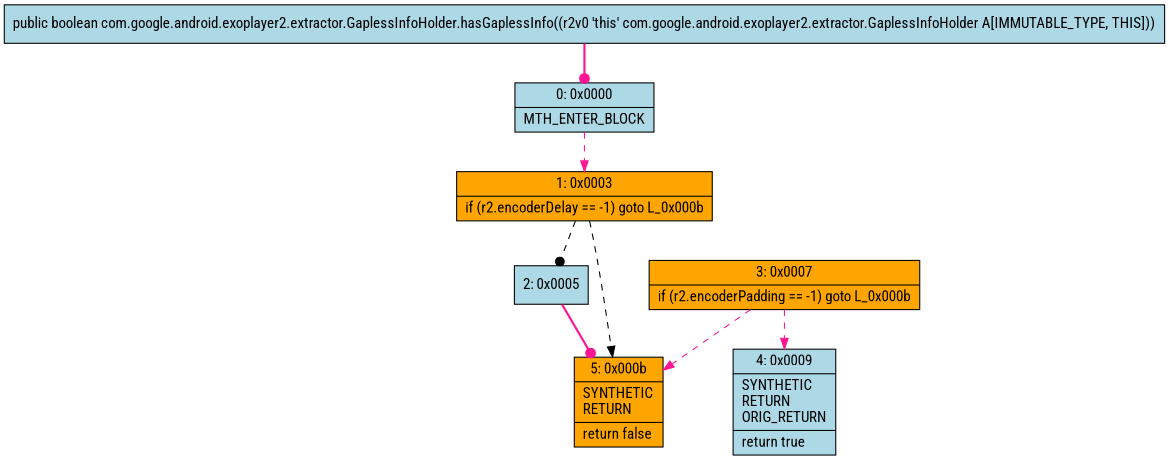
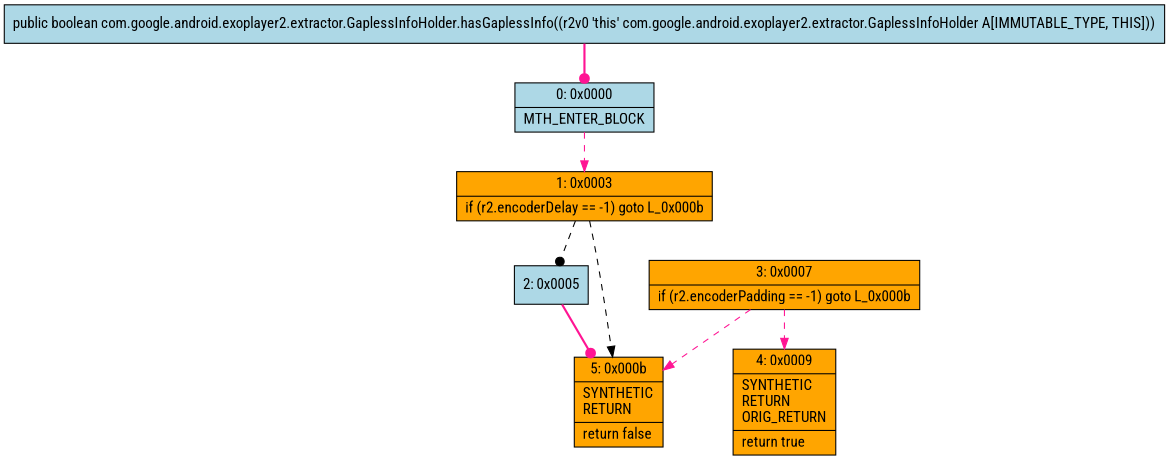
(784, 402) -> (784, 402)
